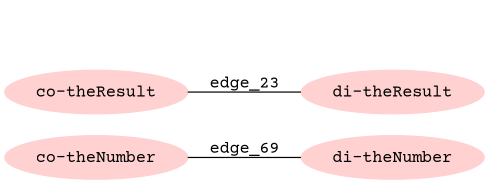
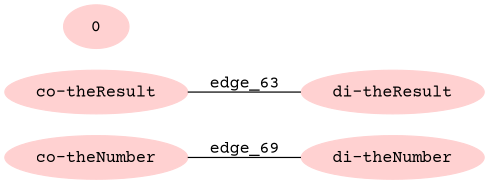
none -> (96, 27)
(245, 83) -> (245, 83)
